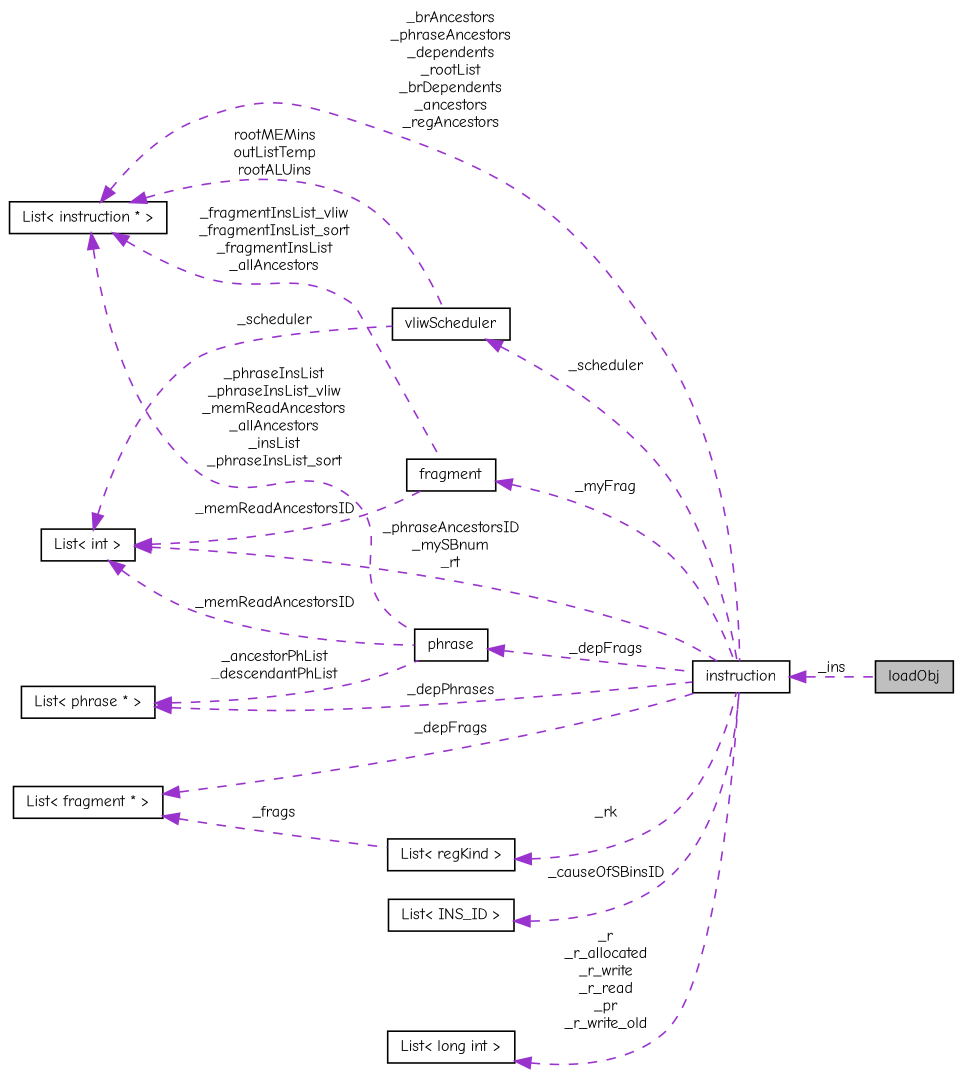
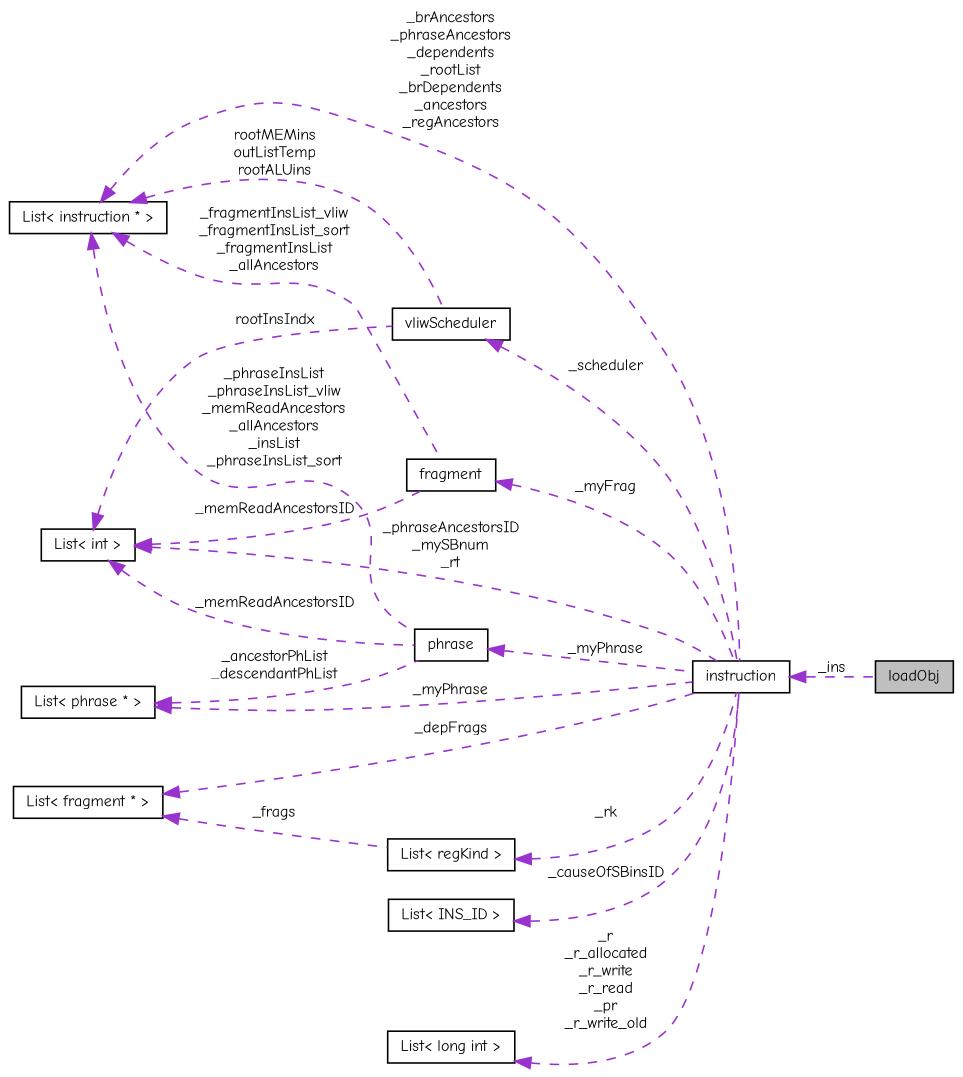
(275, 320) -> (275, 320)
(606, 649) -> (606, 649)
(451, 690) -> (451, 690)
